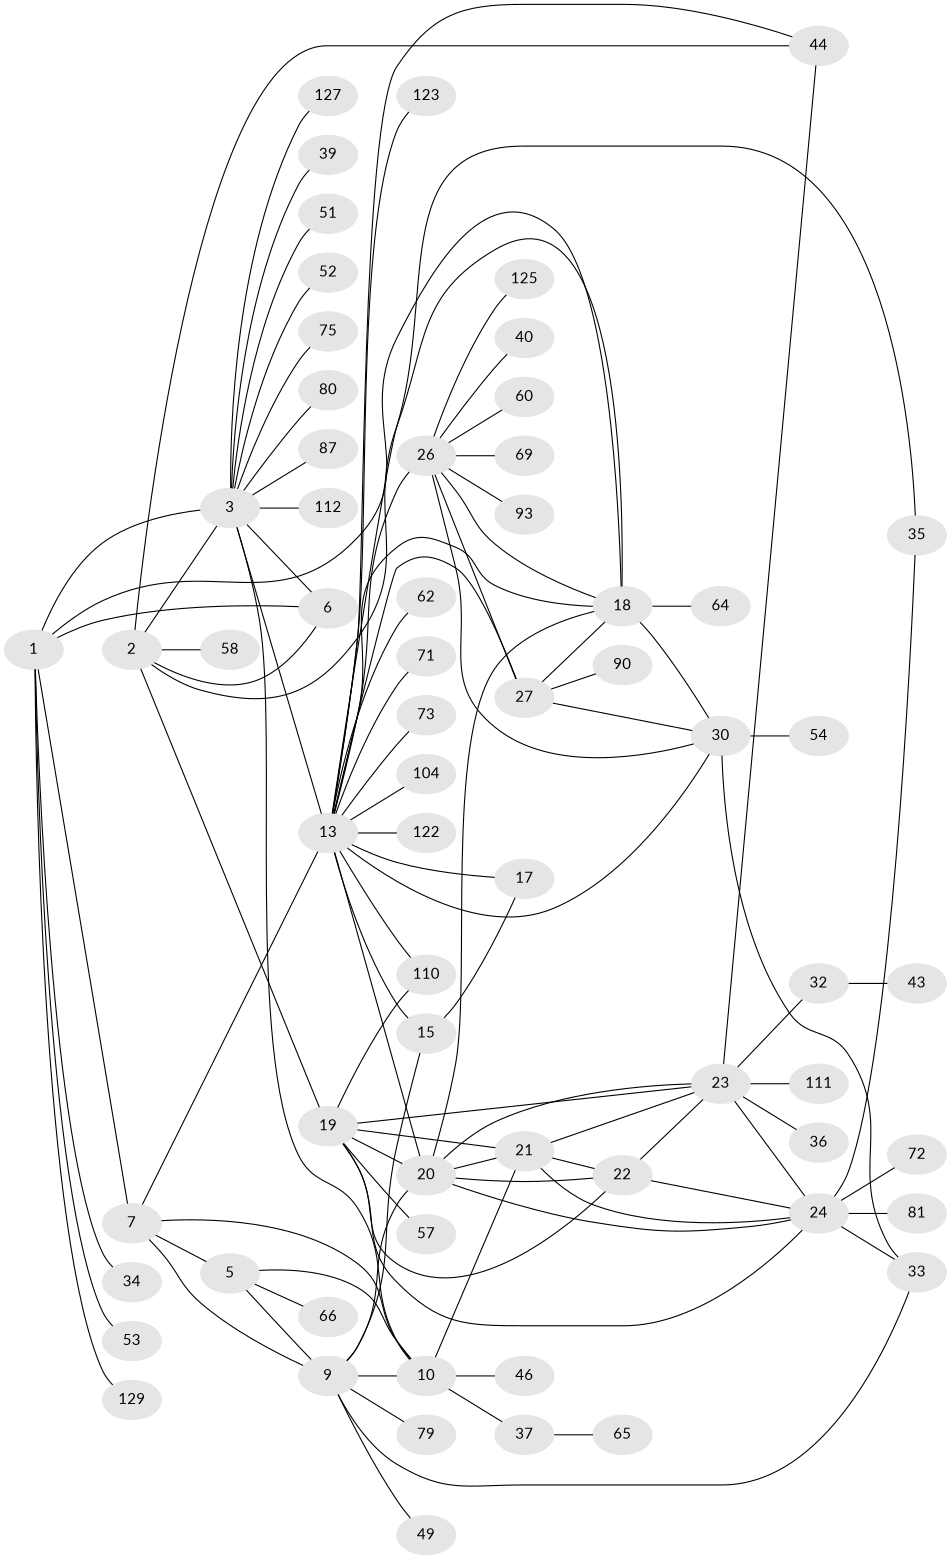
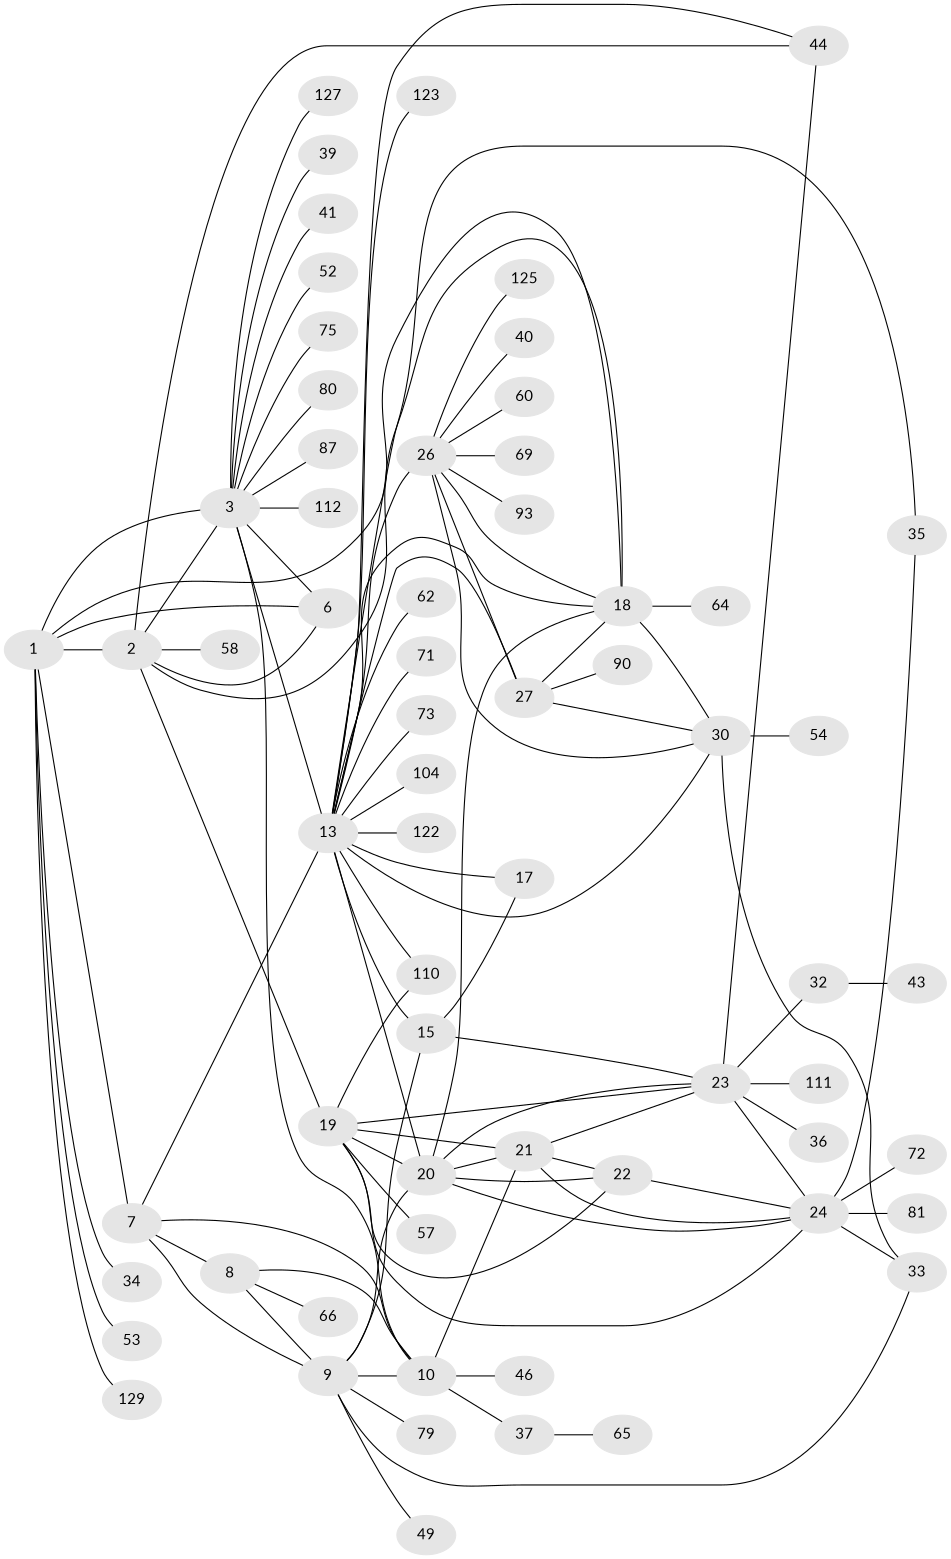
(328, 214) -> (328, 214)
none -> (83, 650)
(672, 1129) -> (574, 1055)
(230, 1273) -> (230, 1273)
